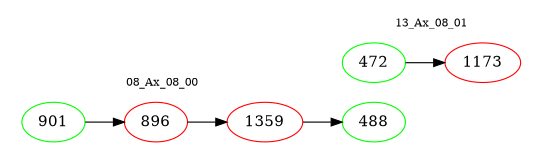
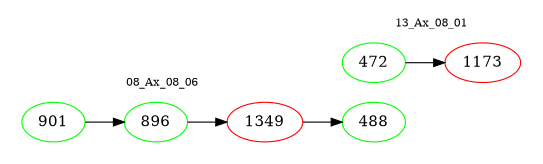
(162, 83) -> (162, 83)
(156, 122) -> (156, 122)
(265, 122) -> (265, 122)
